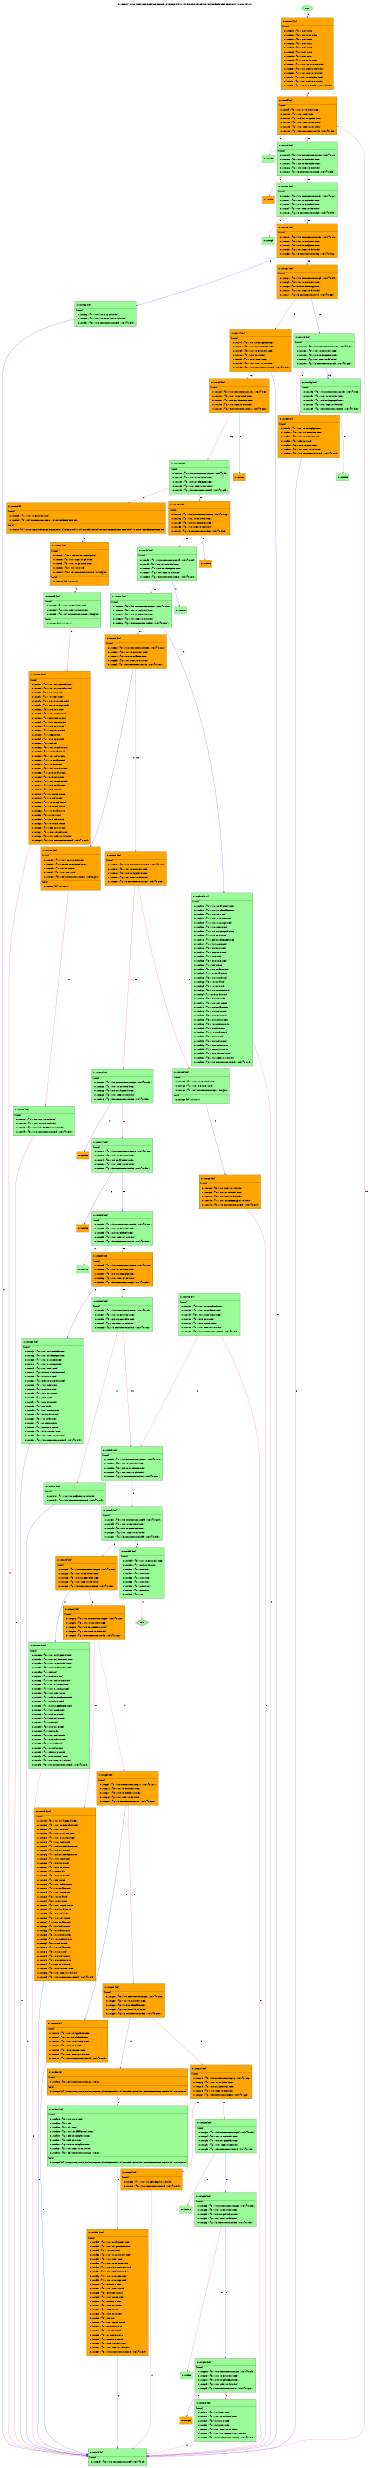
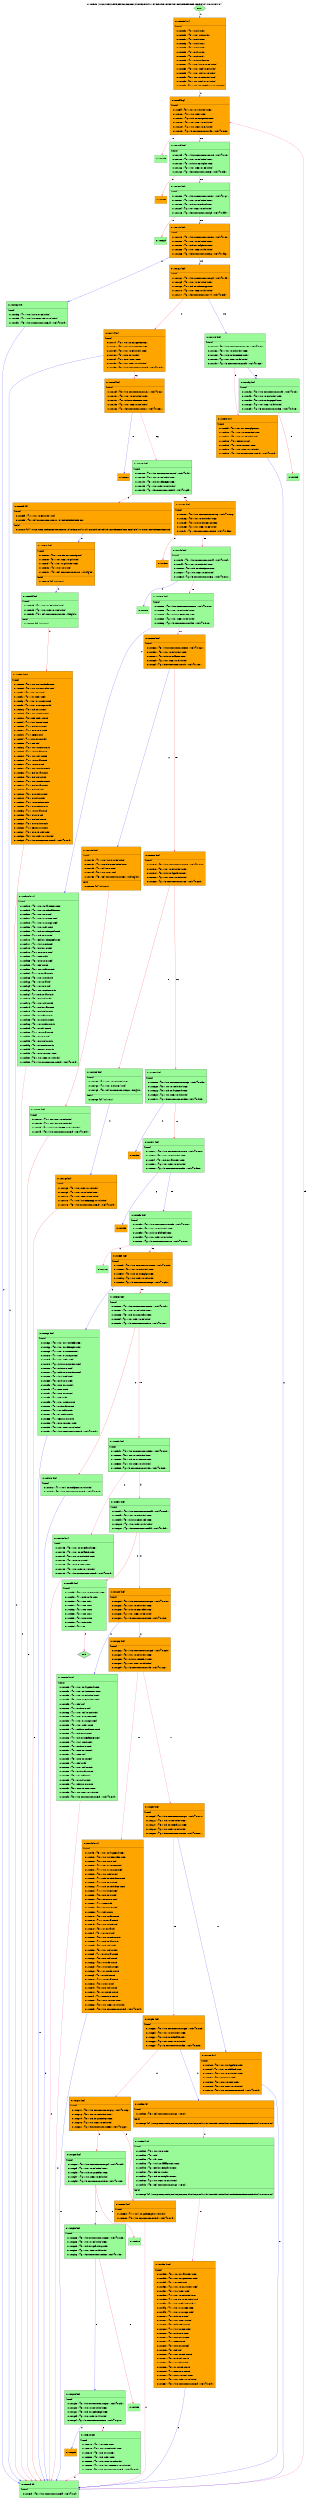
(170, 1391) -> (106, 1501)
